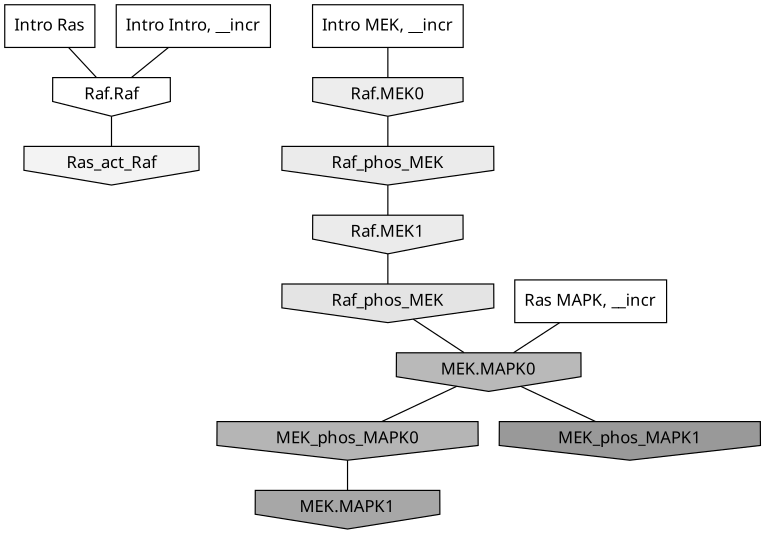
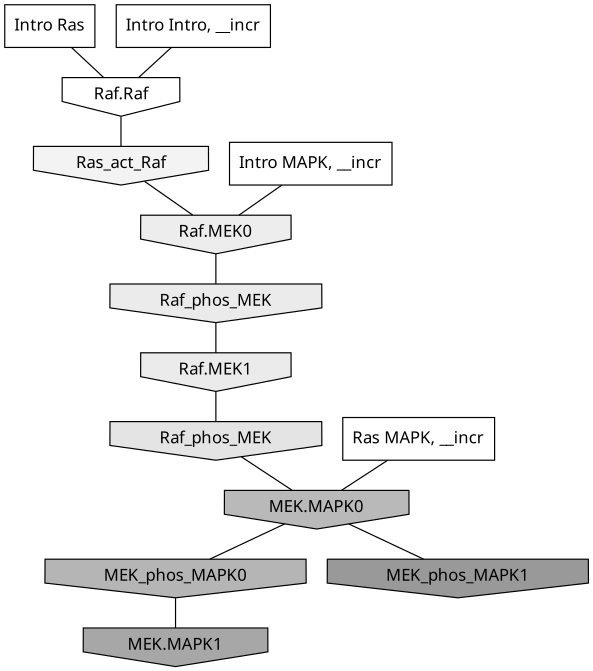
(388, 26) -> (311, 164)
none -> (169, 198)
